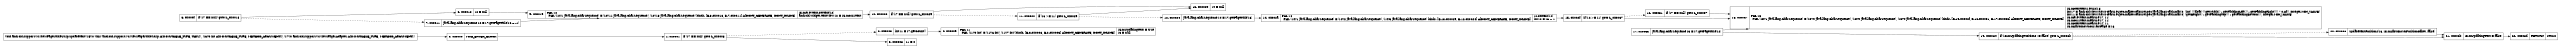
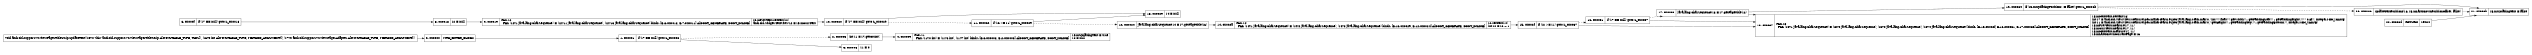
(2084, 9) -> (2110, 17)
none -> (1655, 17)
(472, 23) -> none
(2506, 36) -> (2453, 18)
